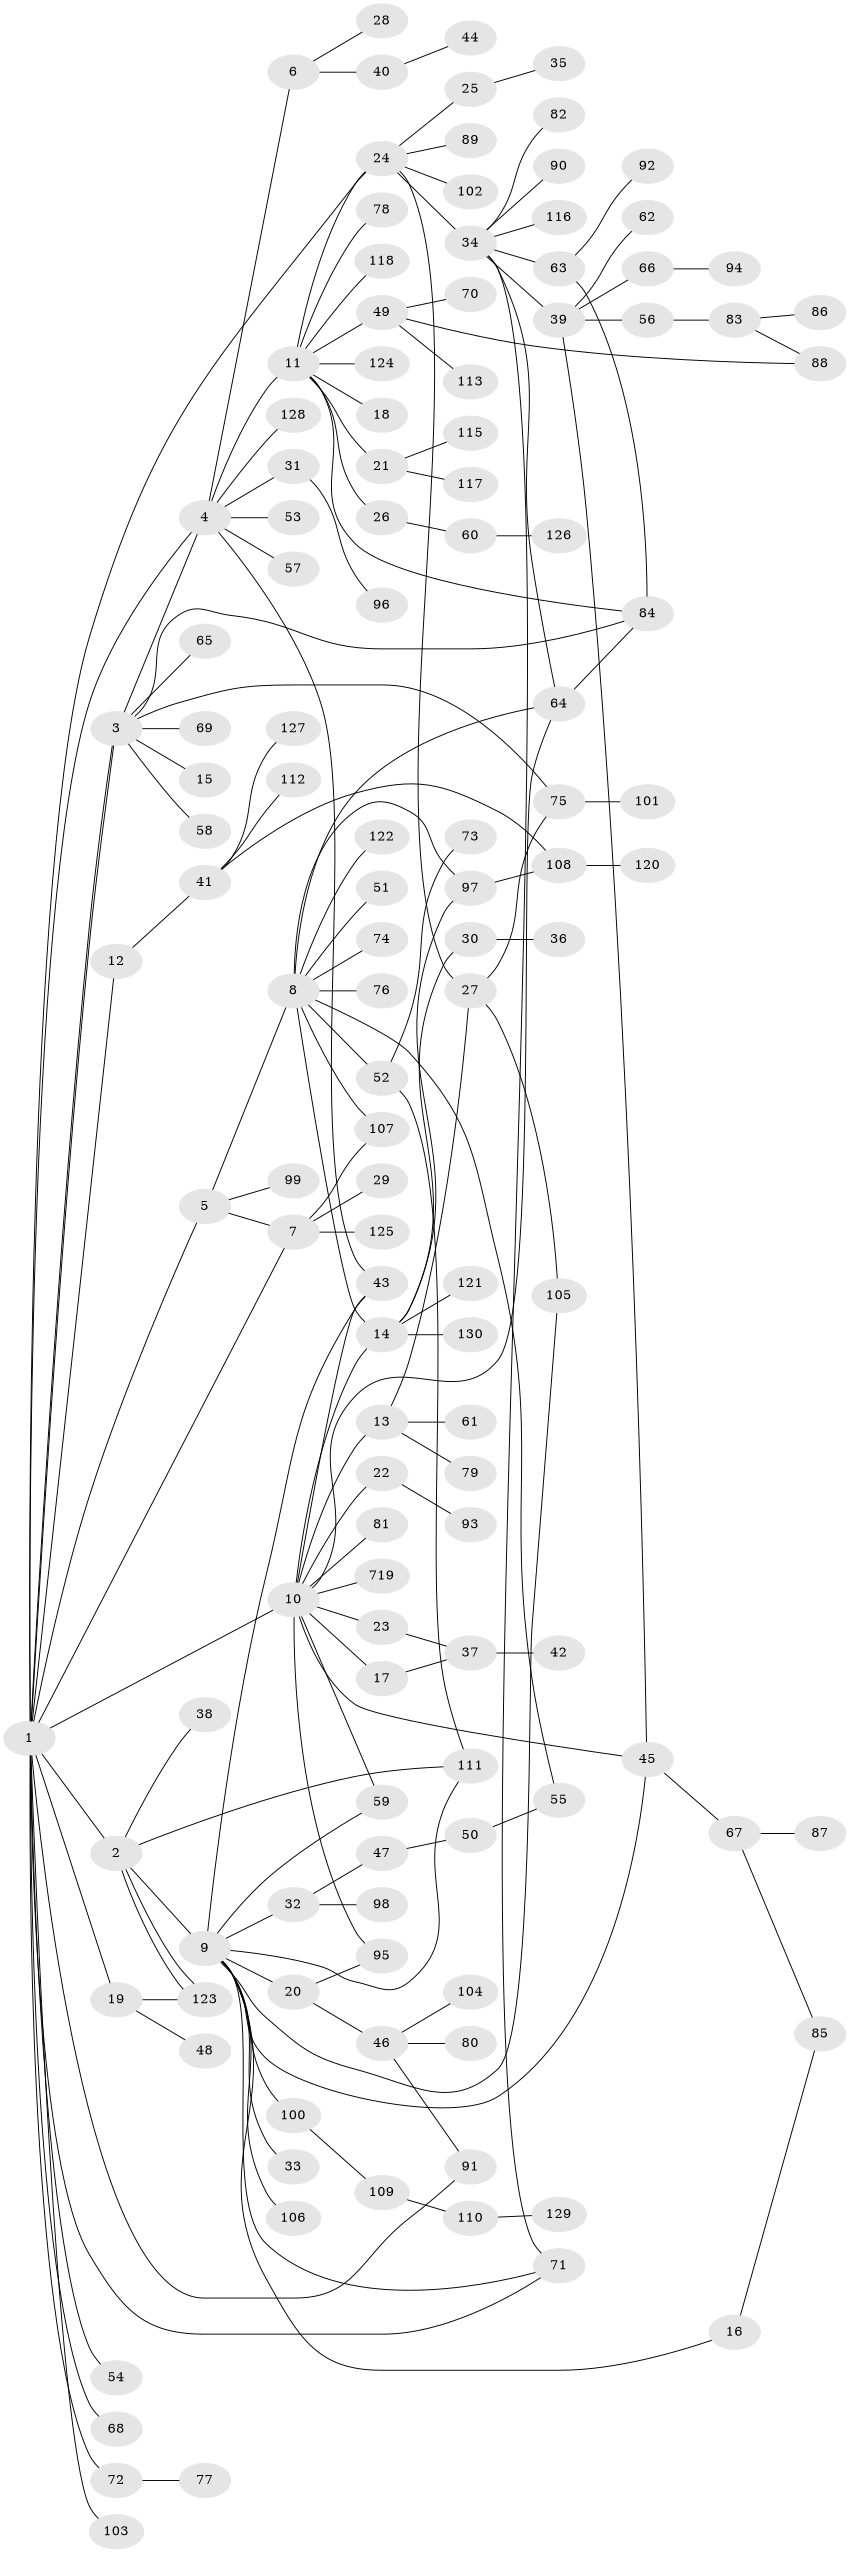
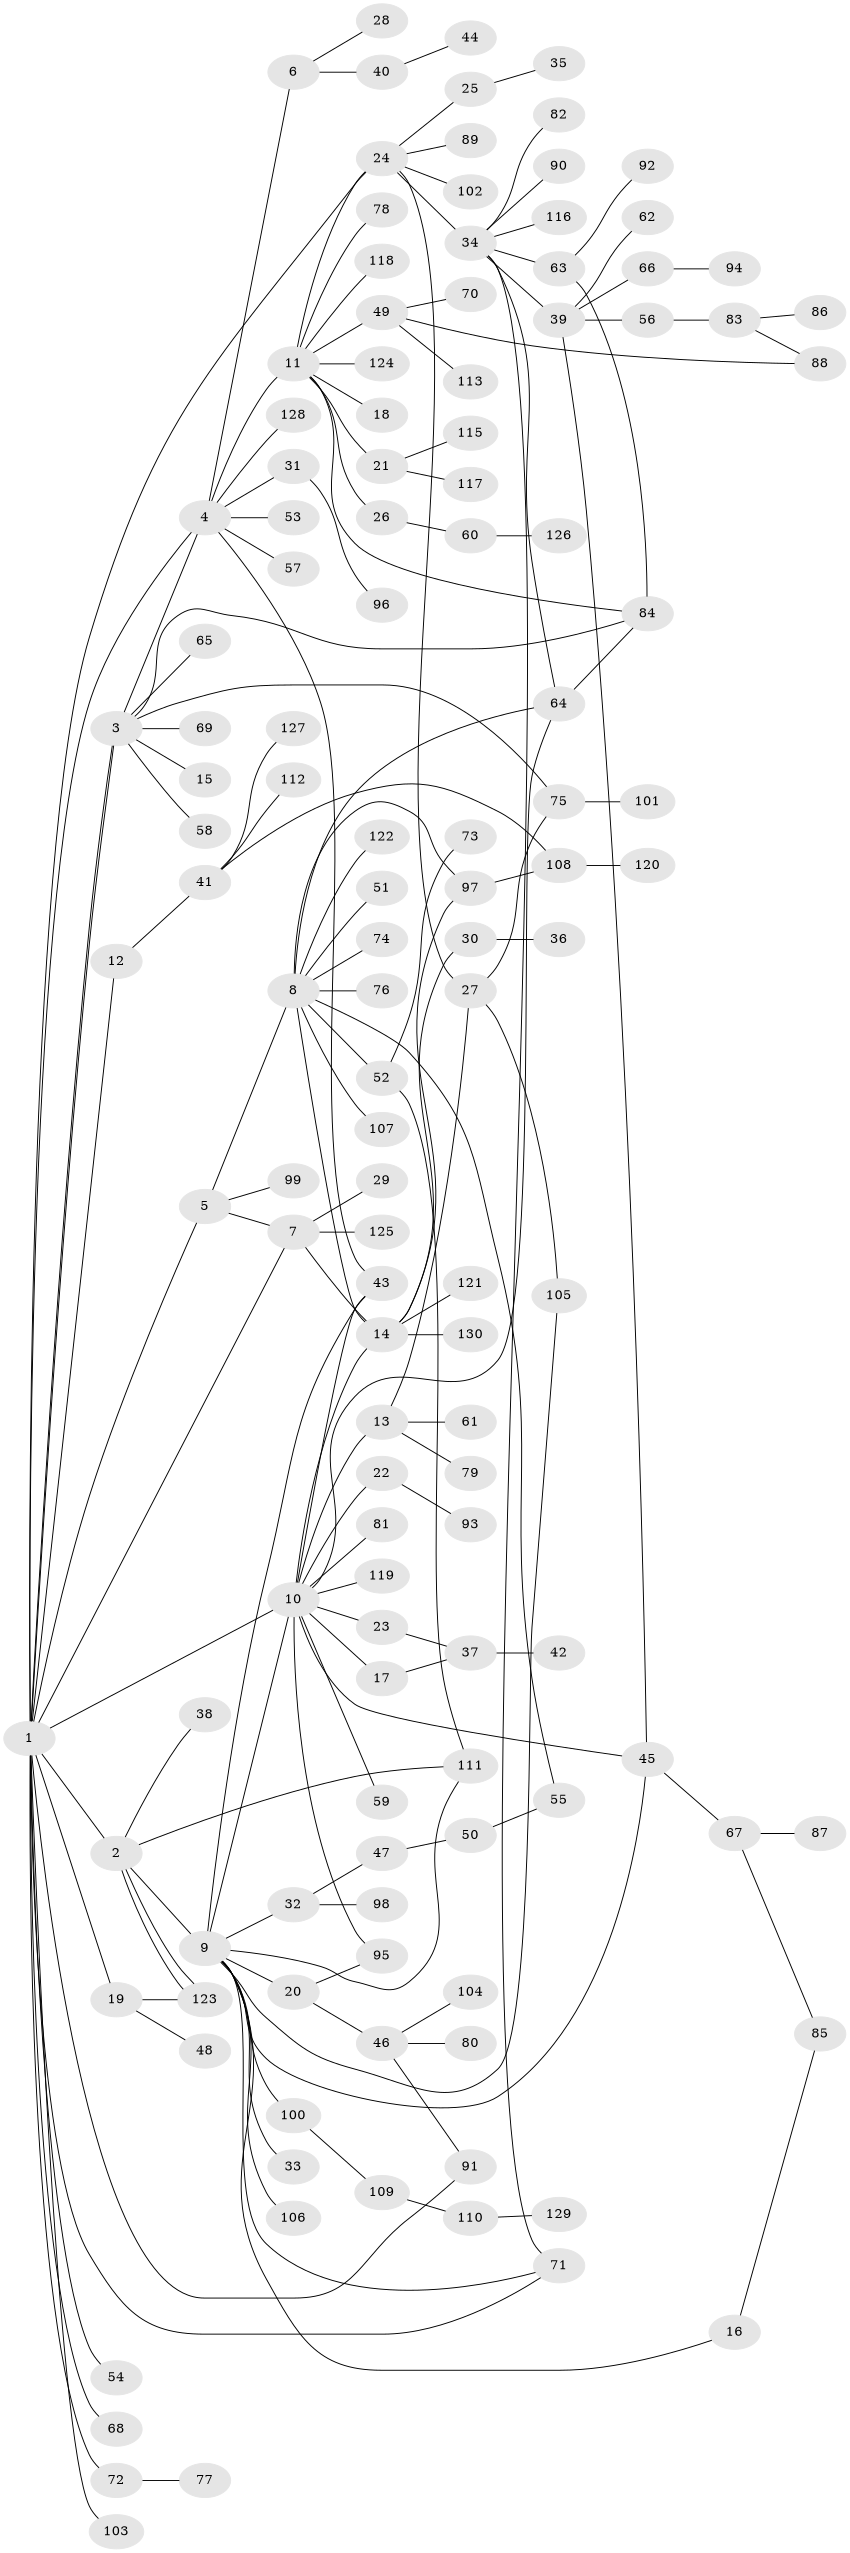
(342, 1173) -> (335, 1285)
(382, 1576) -> (382, 1576)
(283, 1865) -> (249, 1774)
